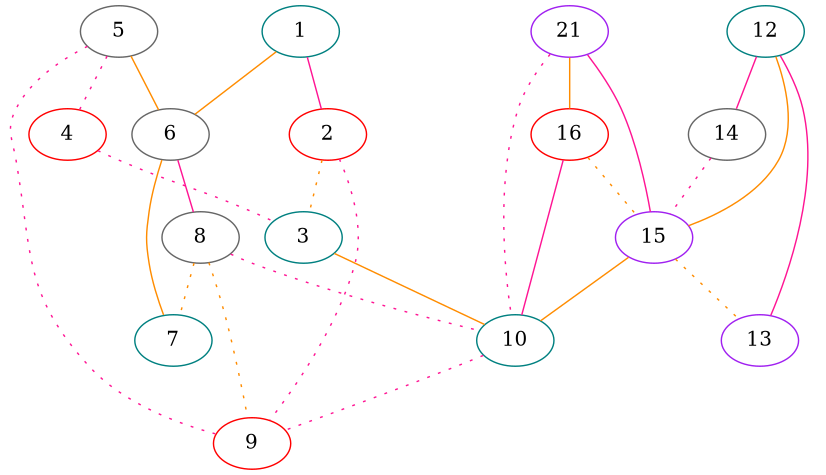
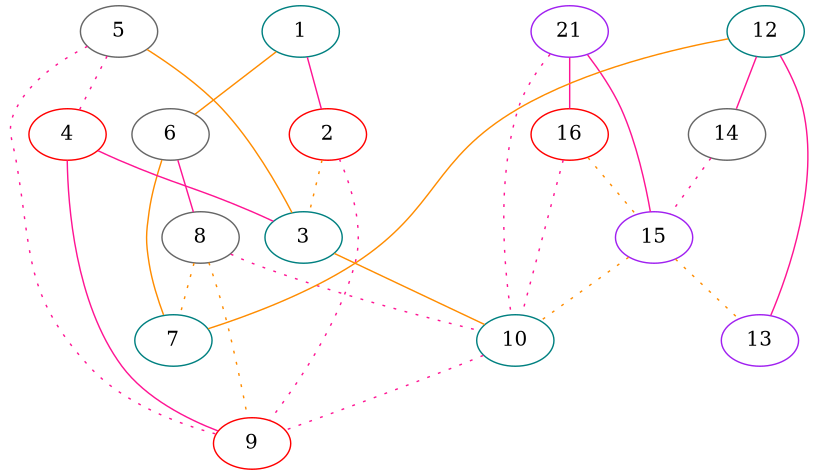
(145, 83) -> (232, 120)
(570, 83) -> (570, 74)
(777, 163) -> (455, 161)
(172, 181) -> (172, 181)
(542, 237) -> (542, 237)
(585, 289) -> (585, 289)
none -> (98, 323)
